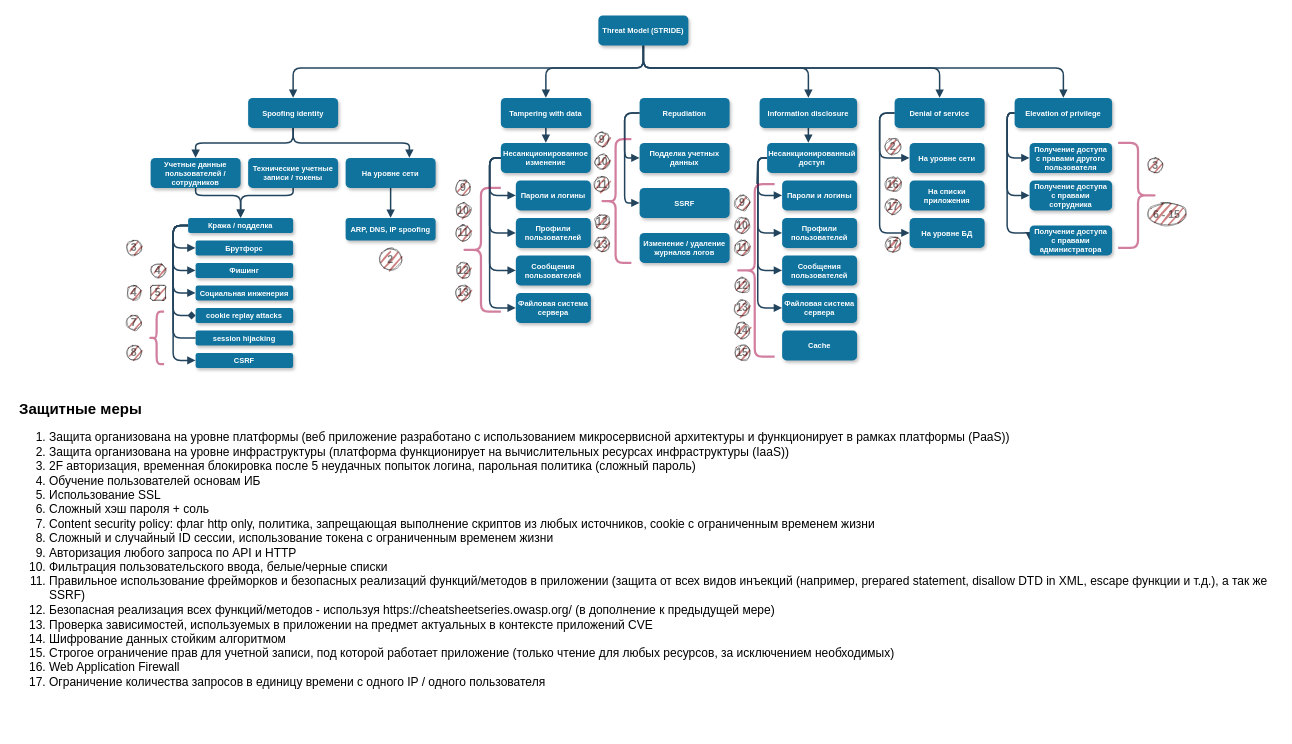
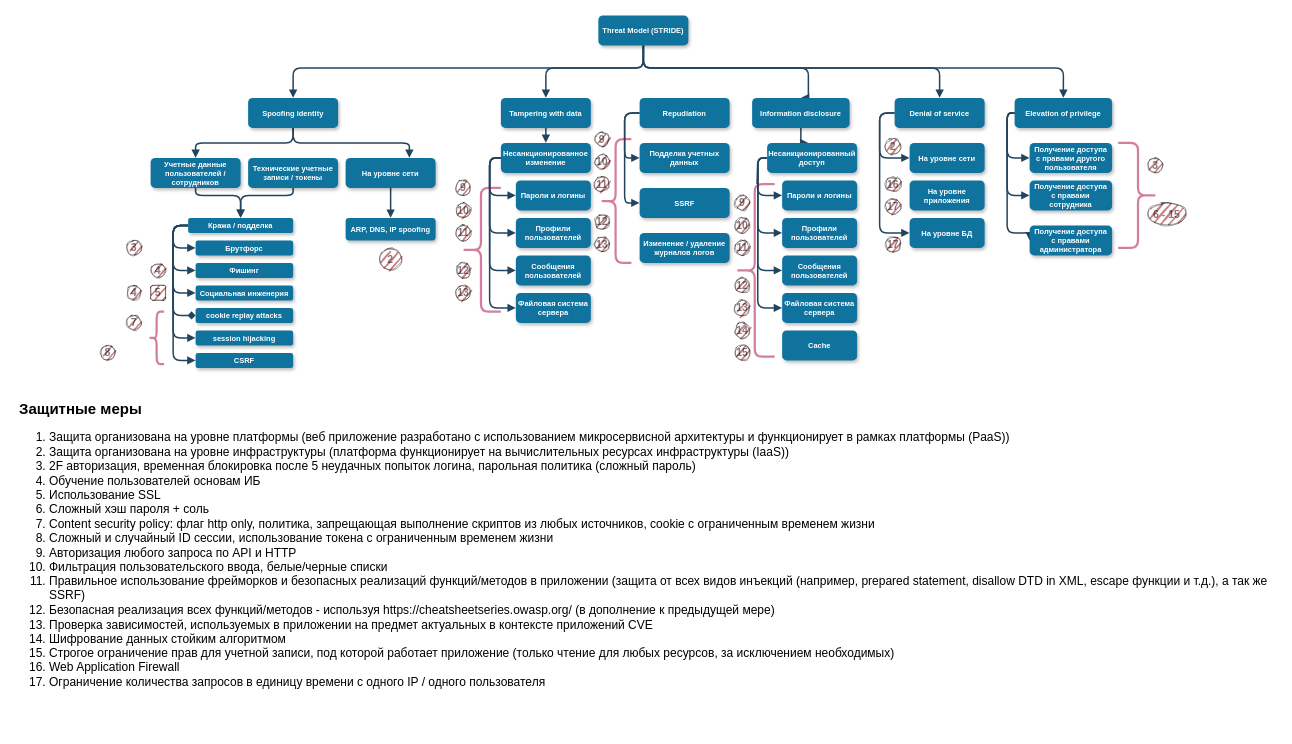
(808, 113) -> (801, 113)
(947, 191) -> (947, 191)
(189, 338) -> (186, 338)
(134, 353) -> (108, 353)
